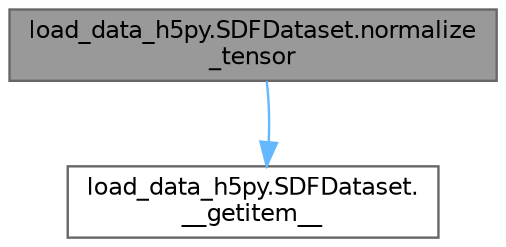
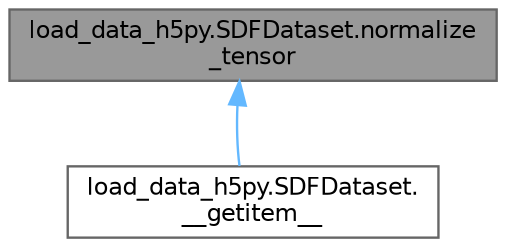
(269, 112) -> (237, 136)
